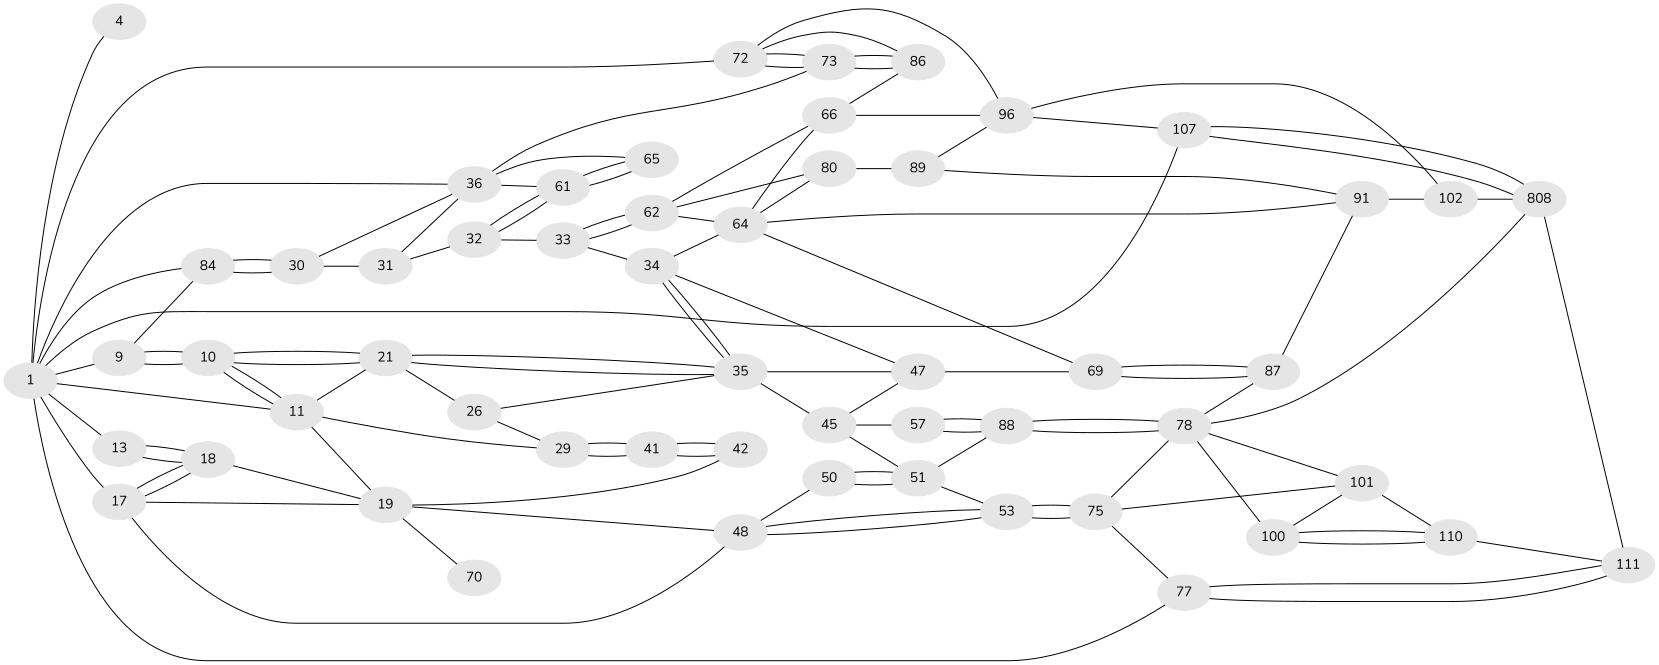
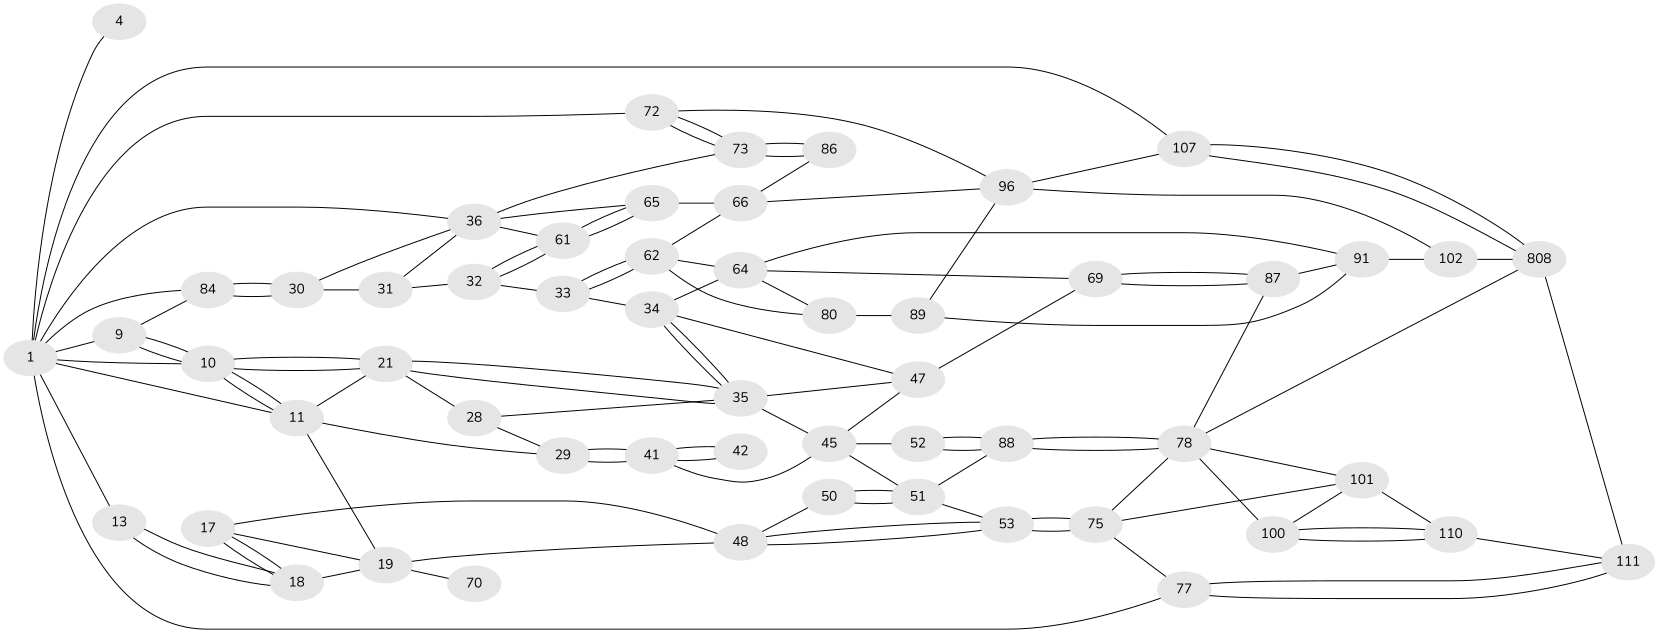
(830, 32) -> none
(782, 168) -> (696, 203)
(474, 412) -> (474, 418)
(918, 425) -> (918, 444)
(70, 444) -> (119, 363)
none -> (744, 482)
(568, 496) -> none
